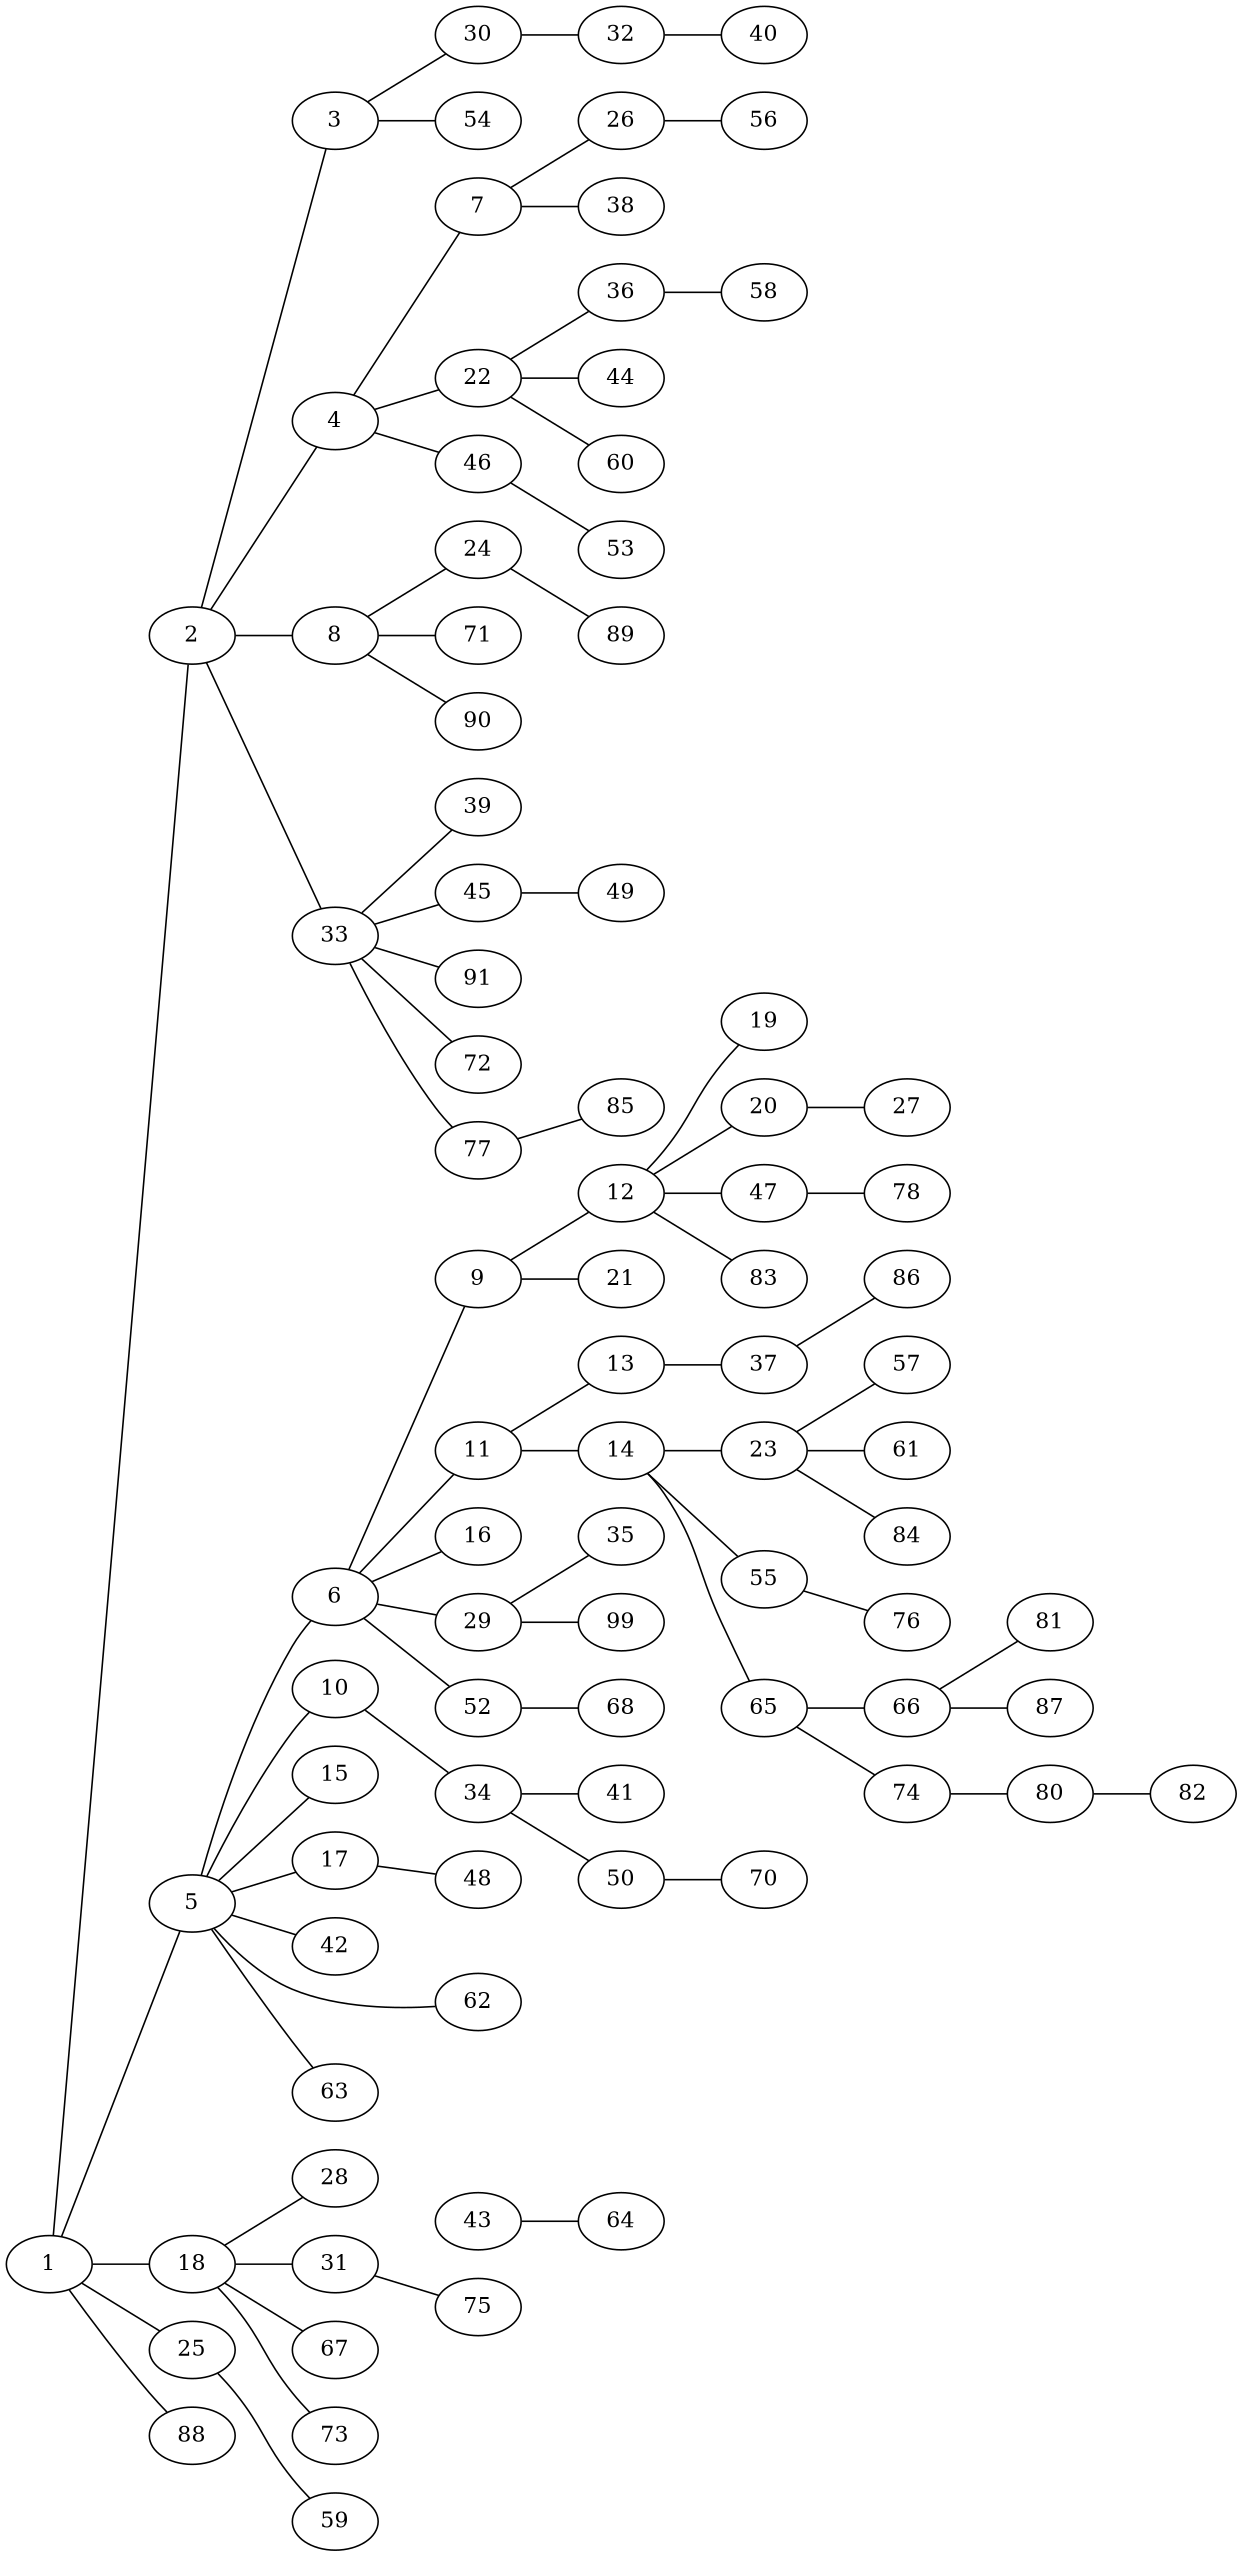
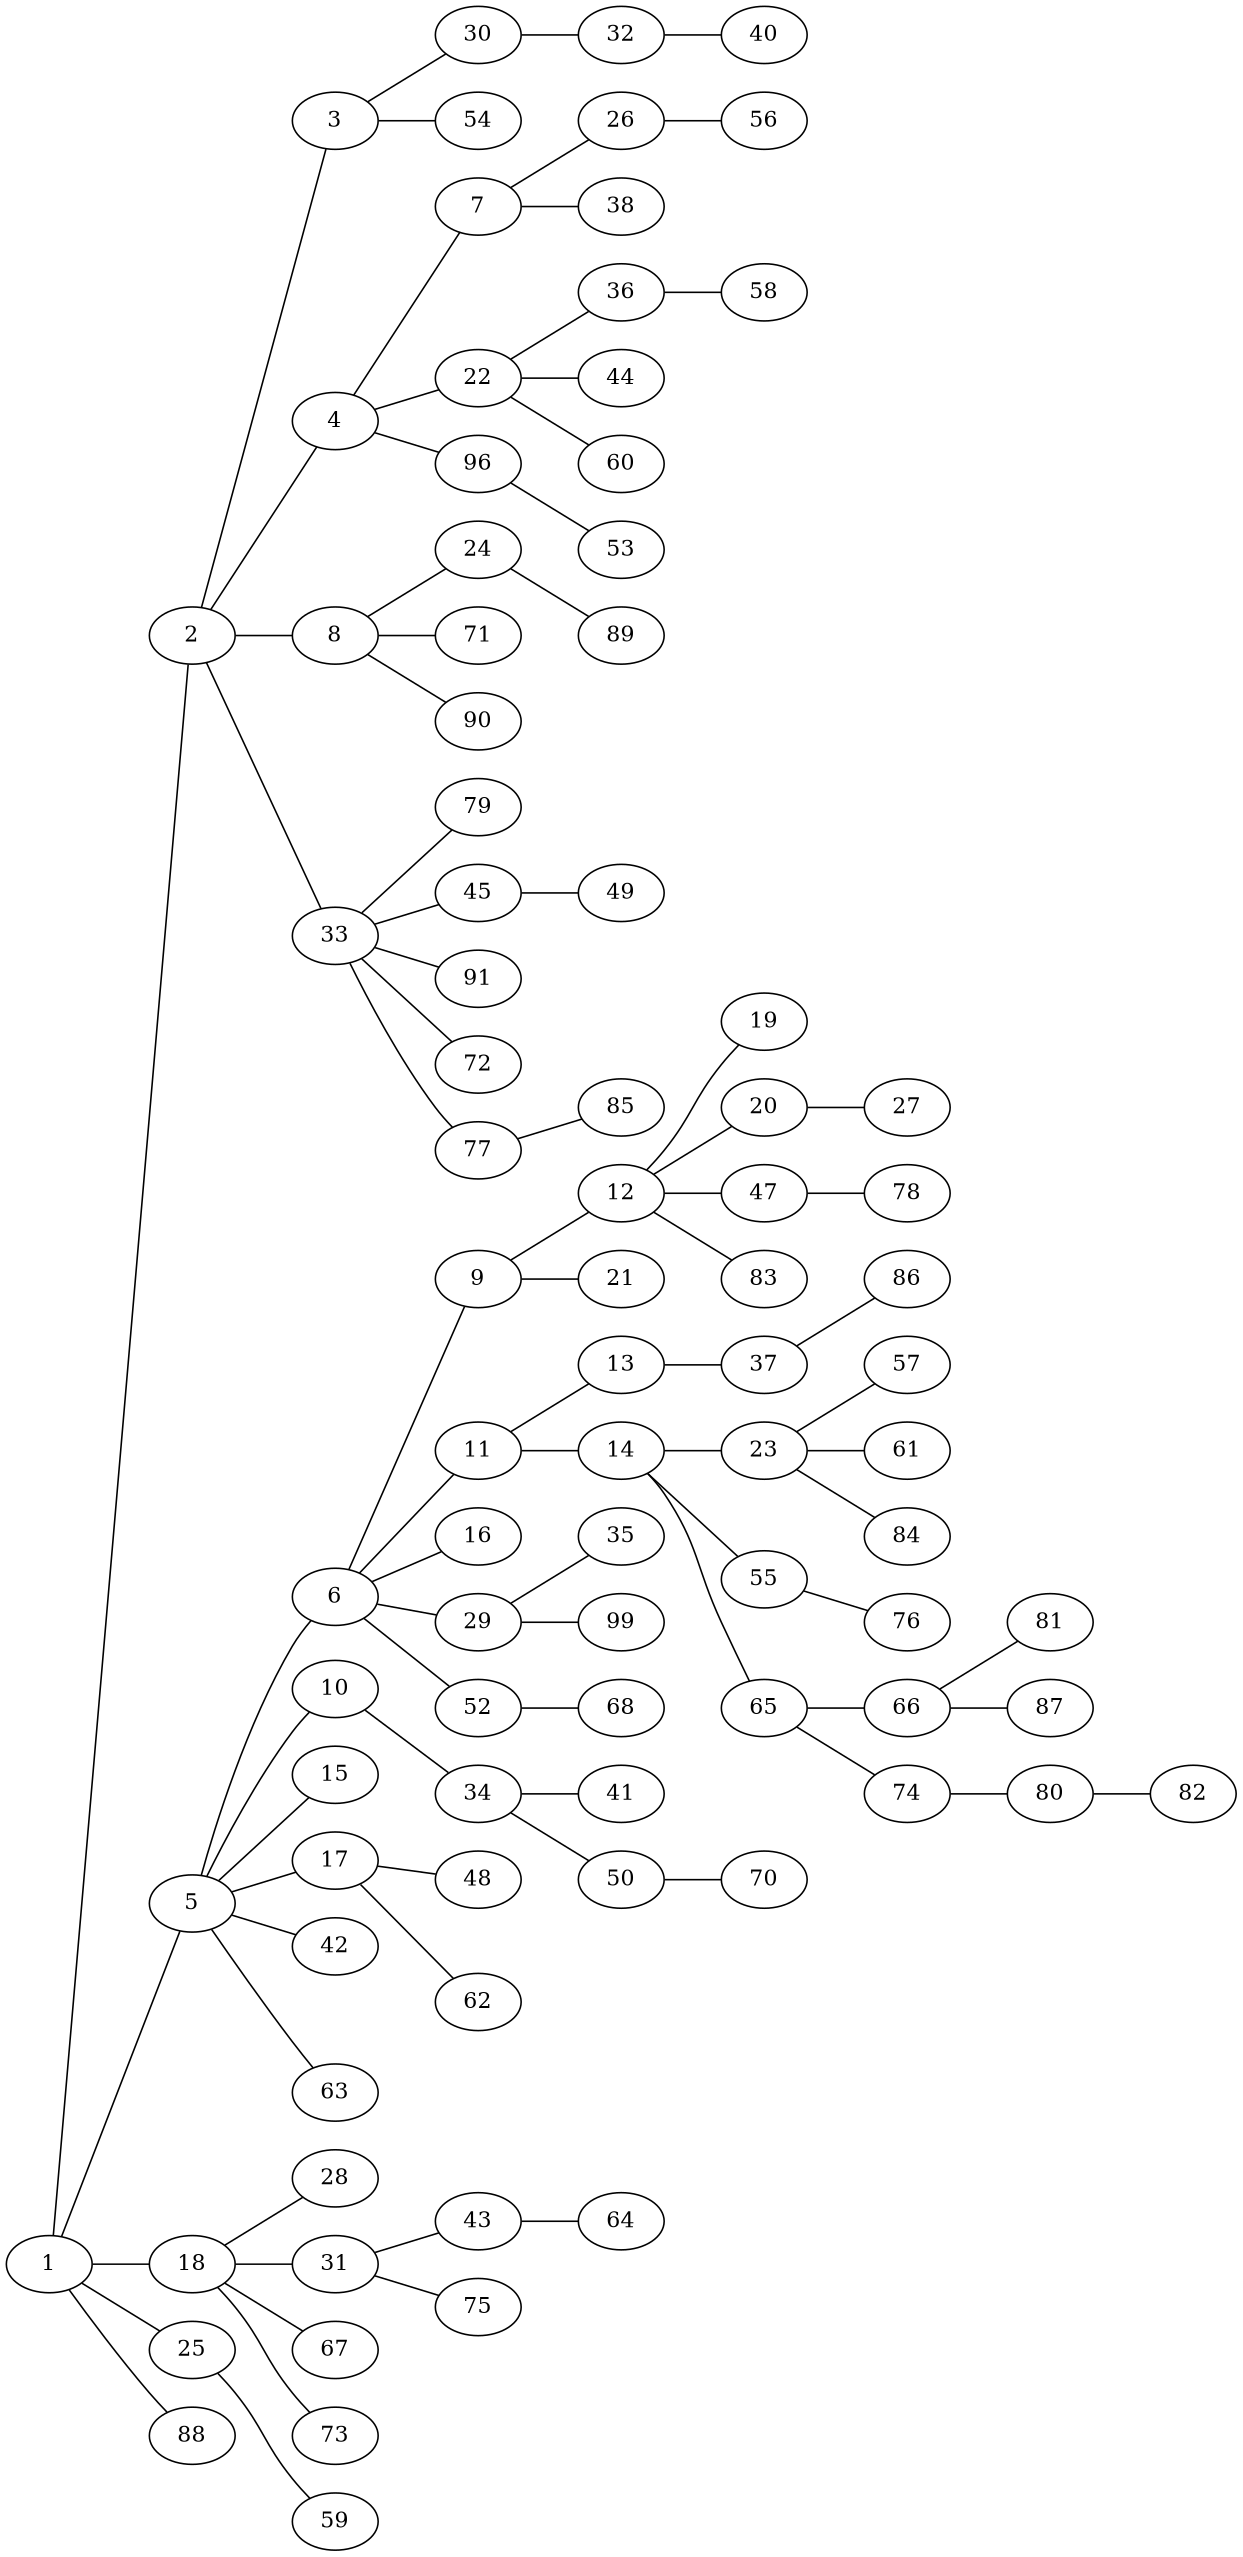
(478, 464) -> (478, 464)
(478, 807) -> (478, 807)
(314, 1997) -> (407, 1931)
none -> (407, 2243)
